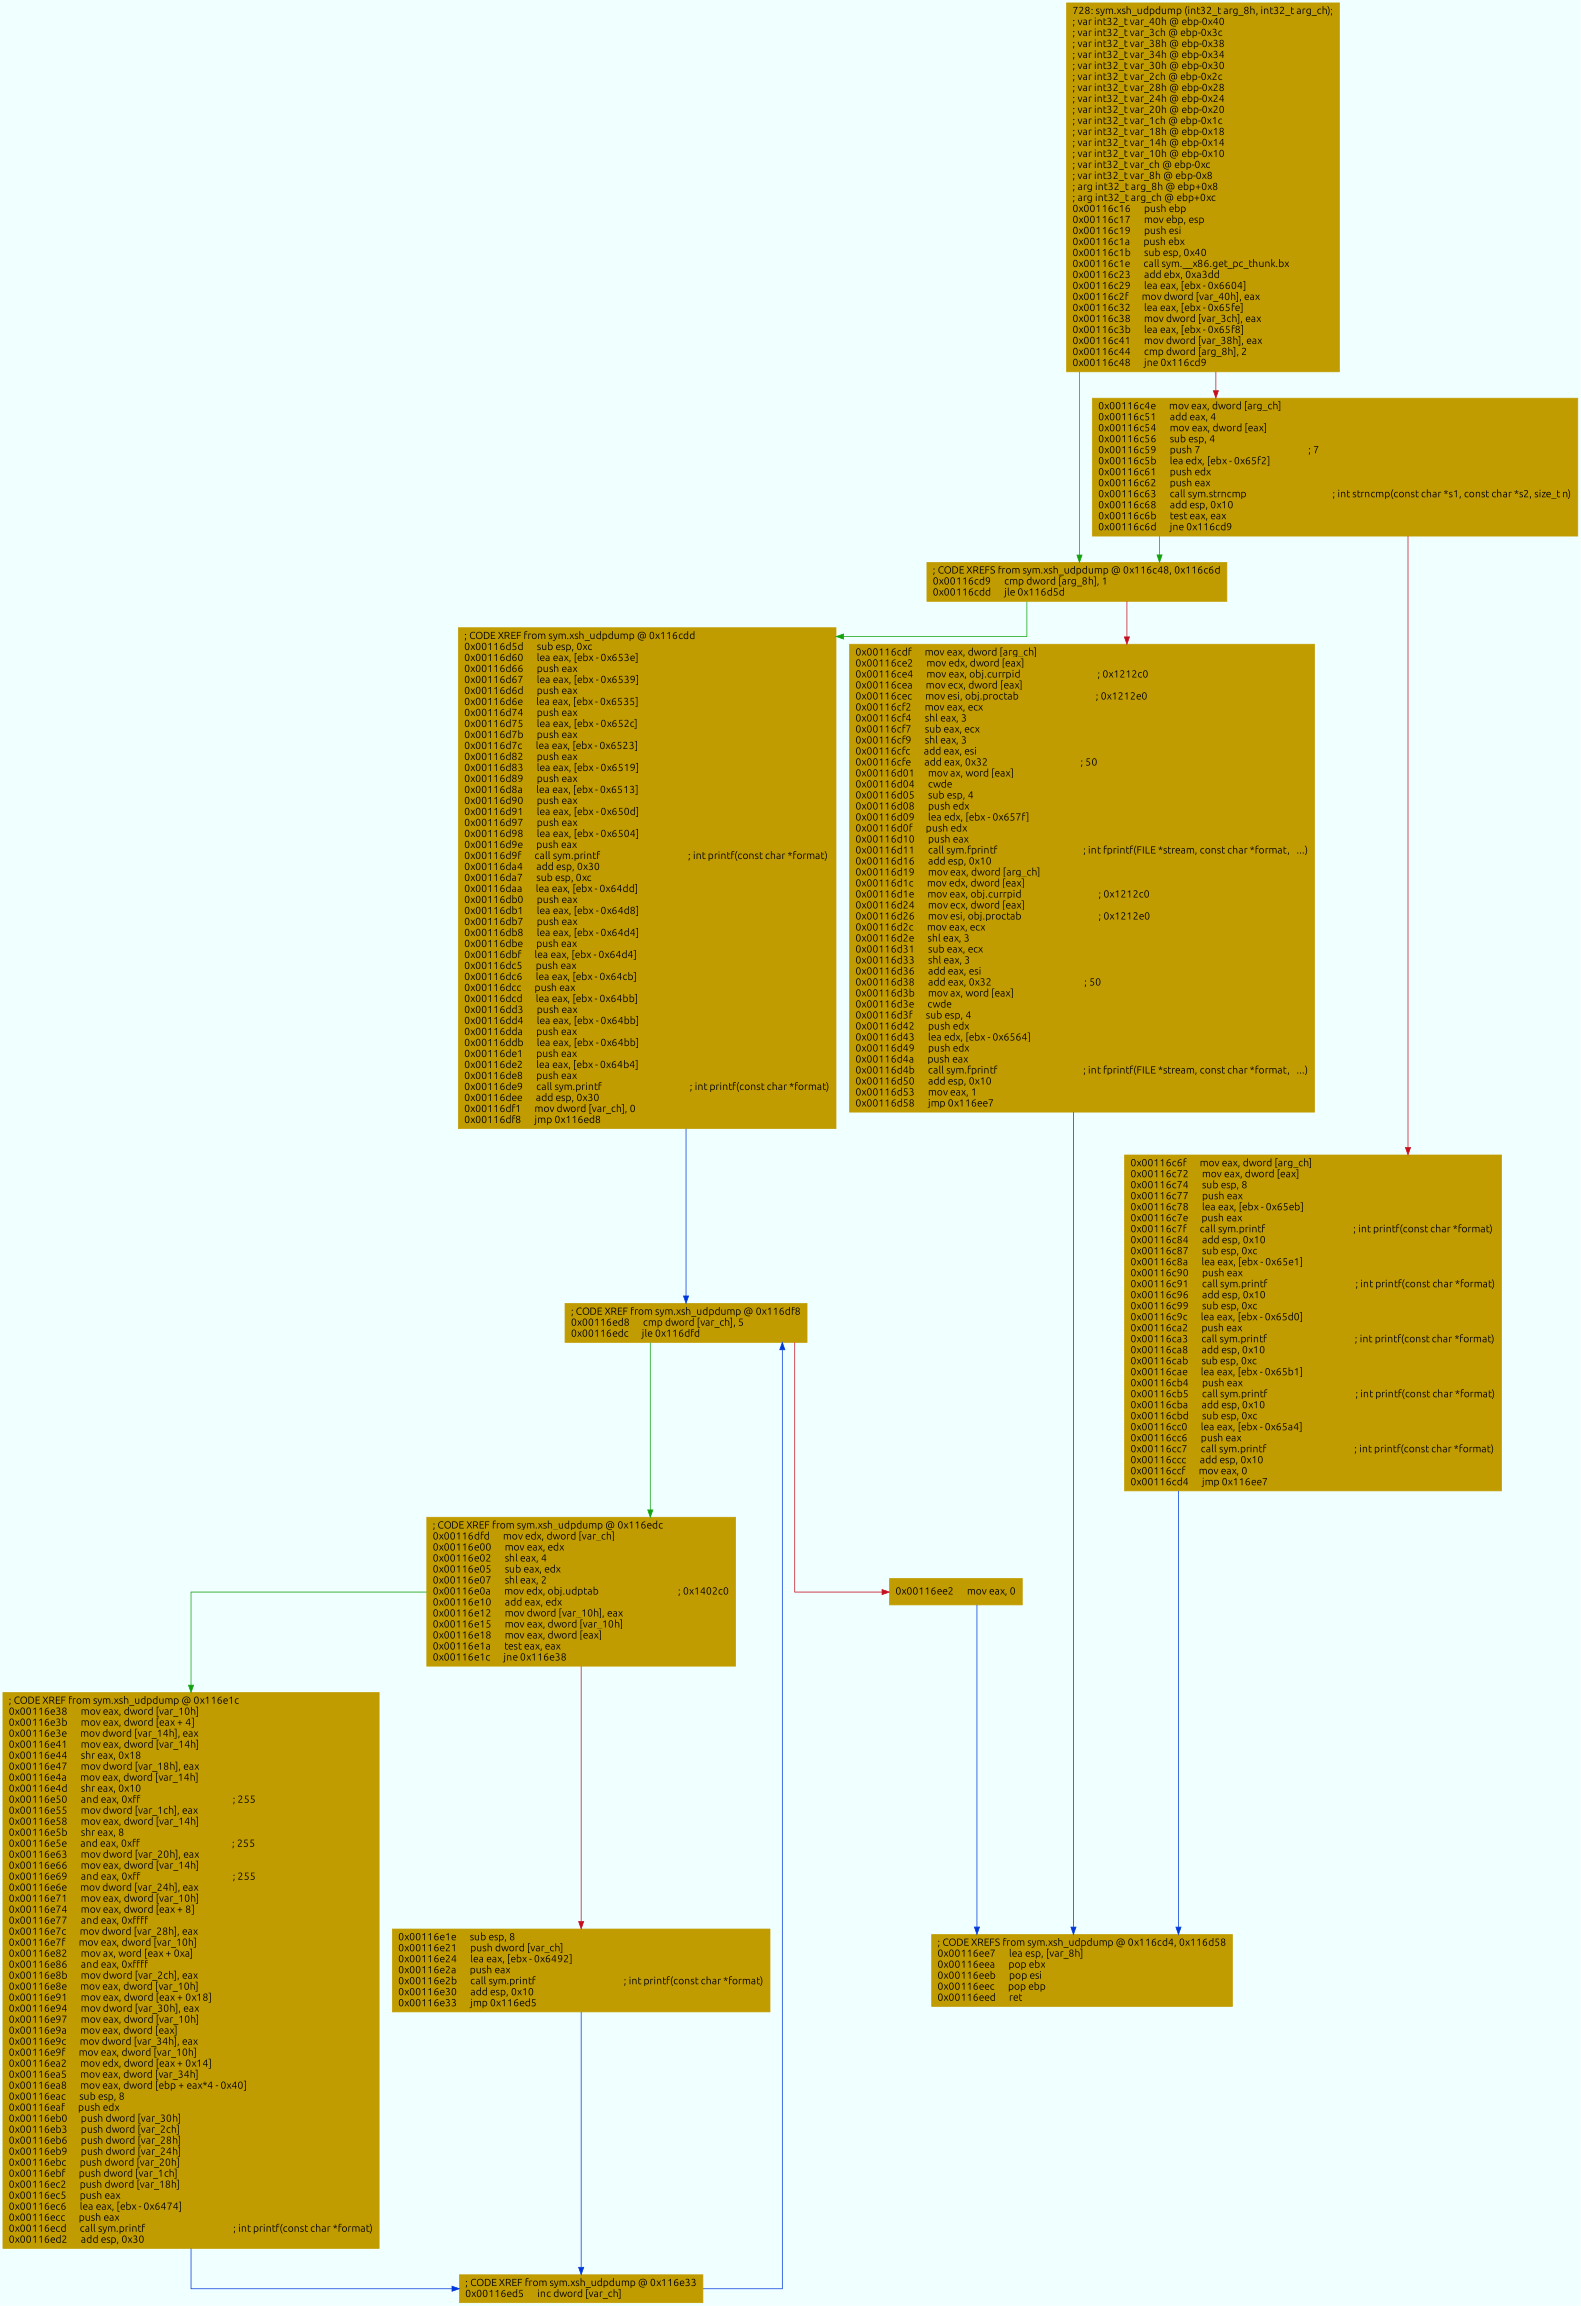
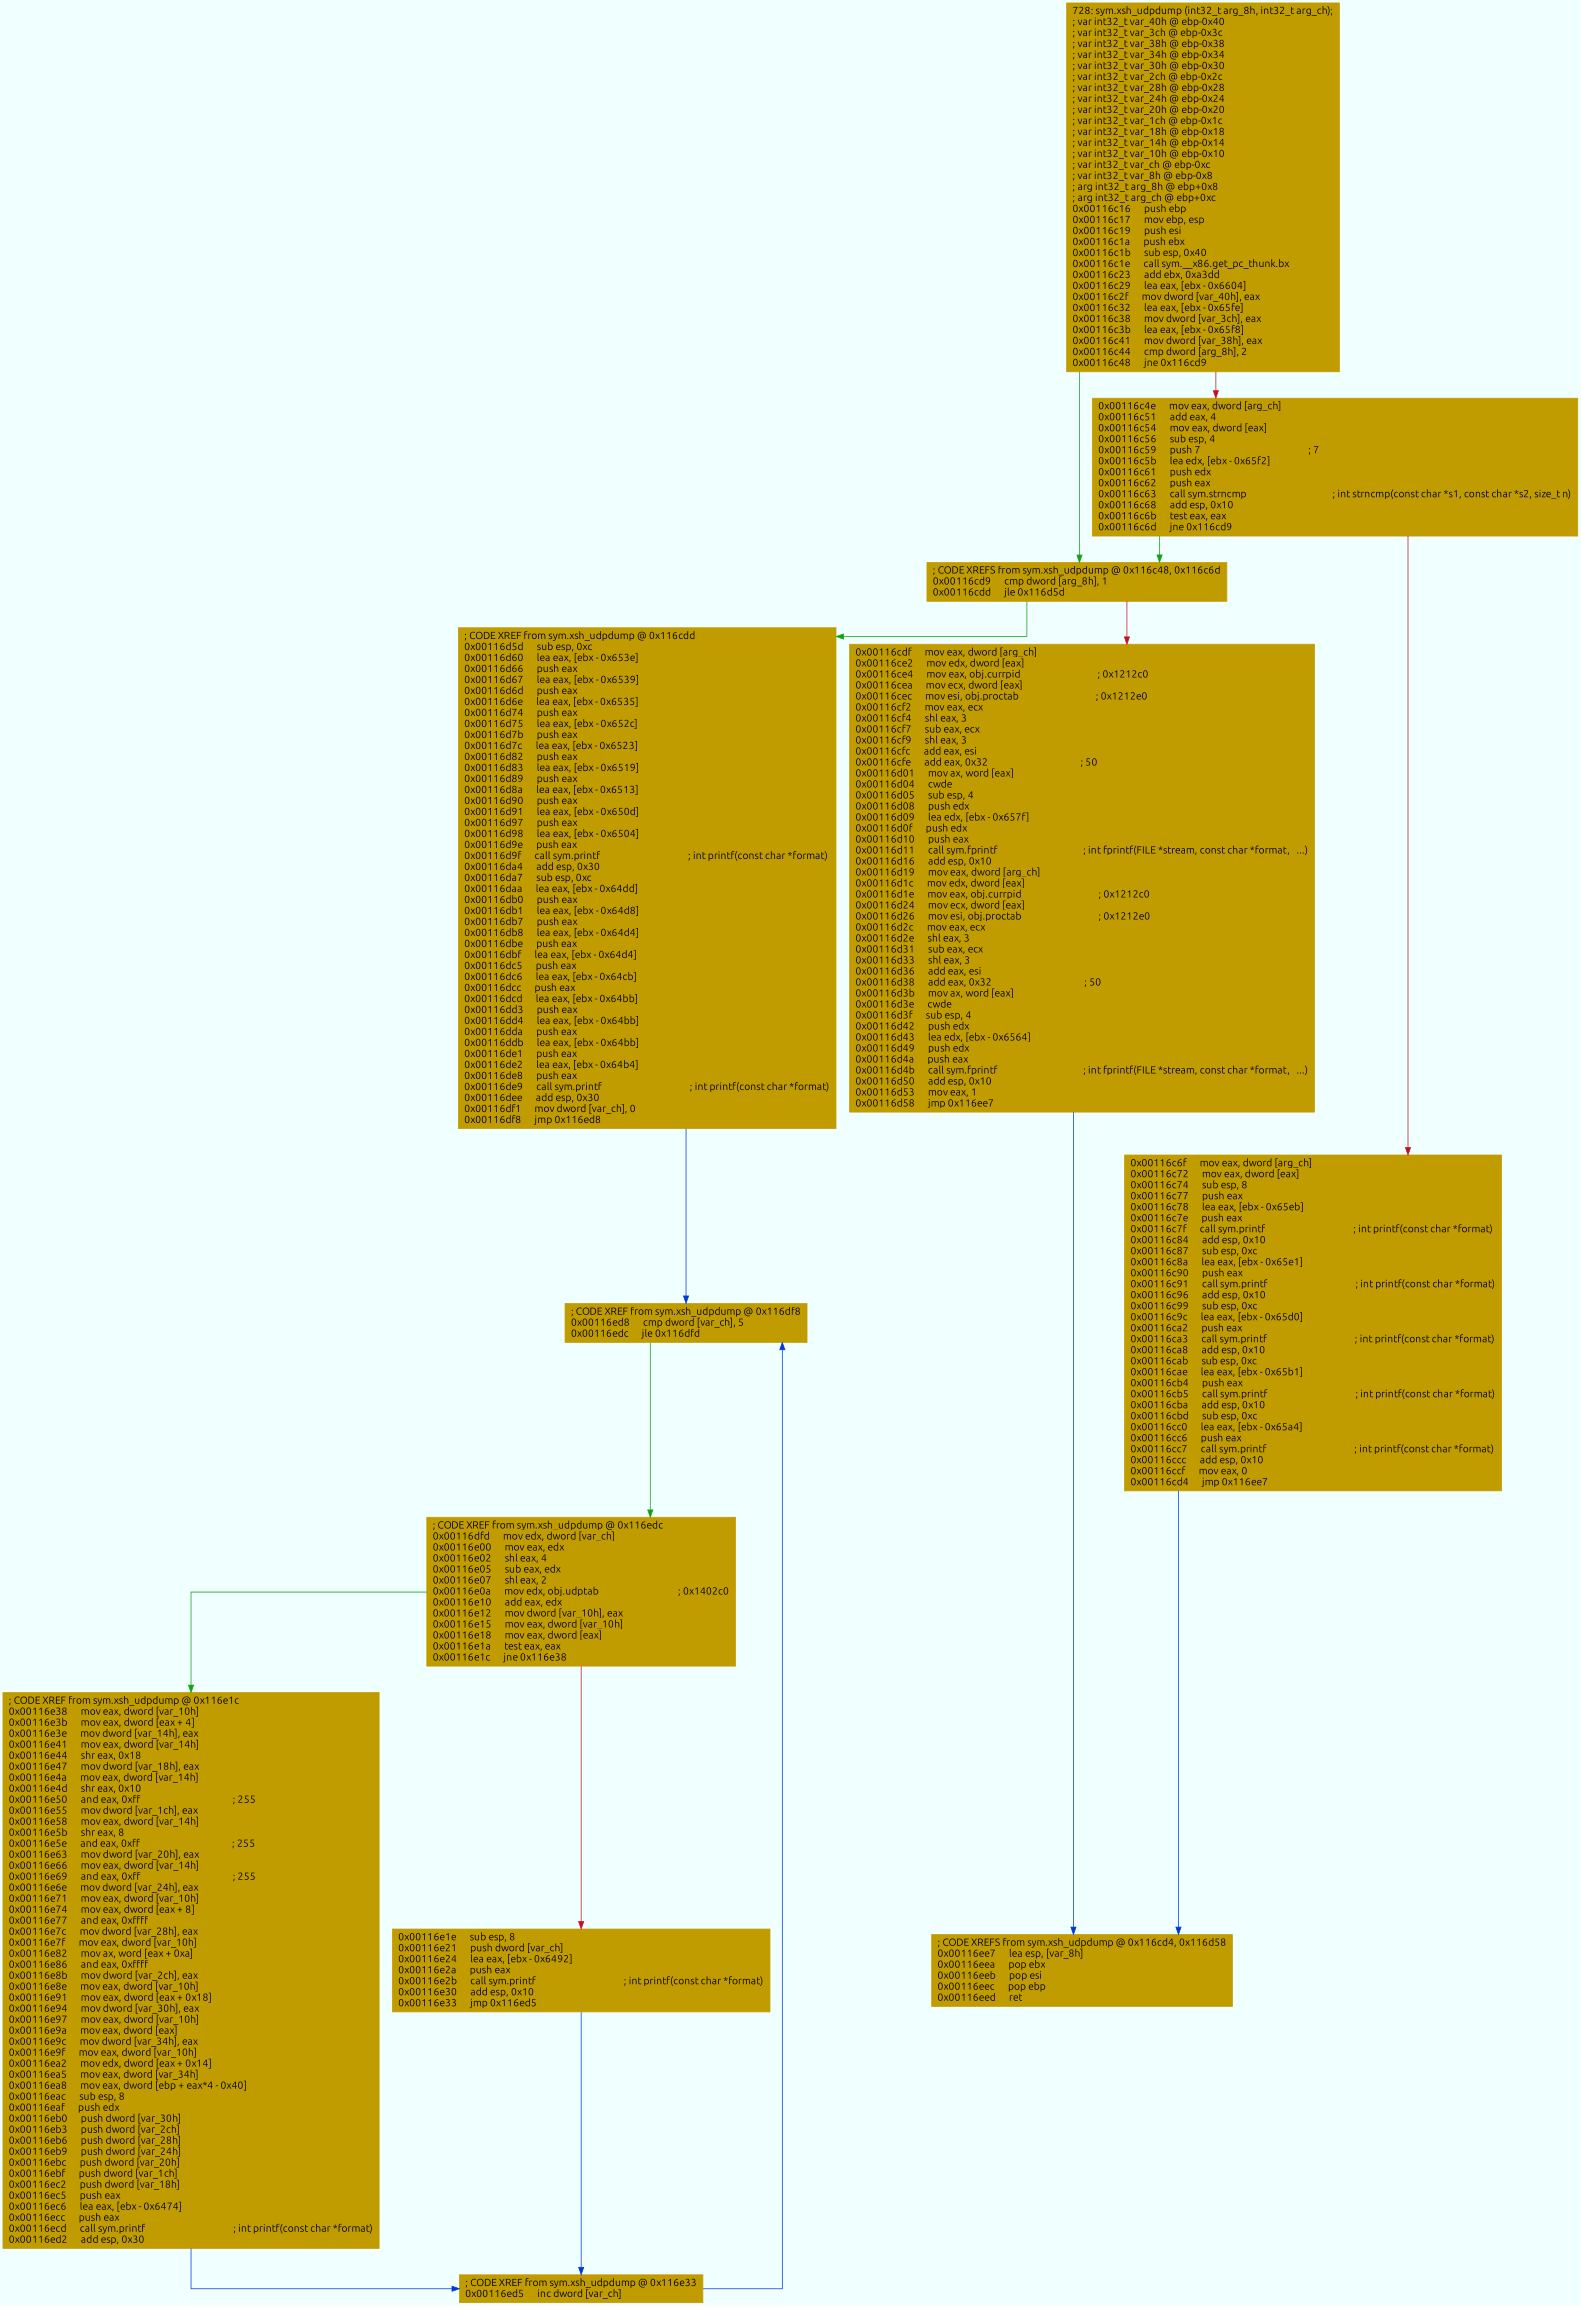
(956, 1592) -> none
